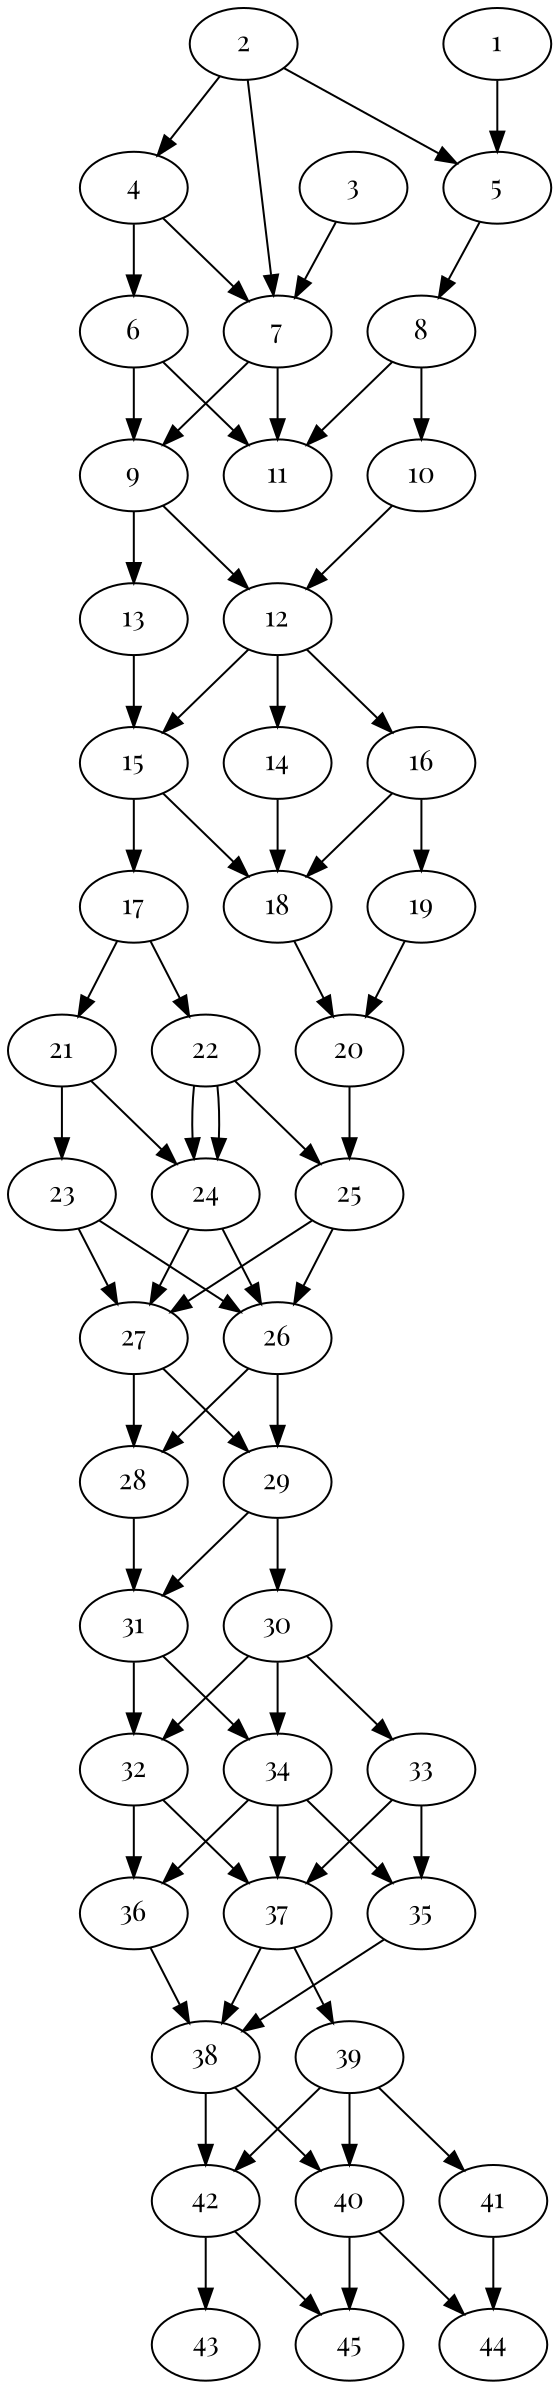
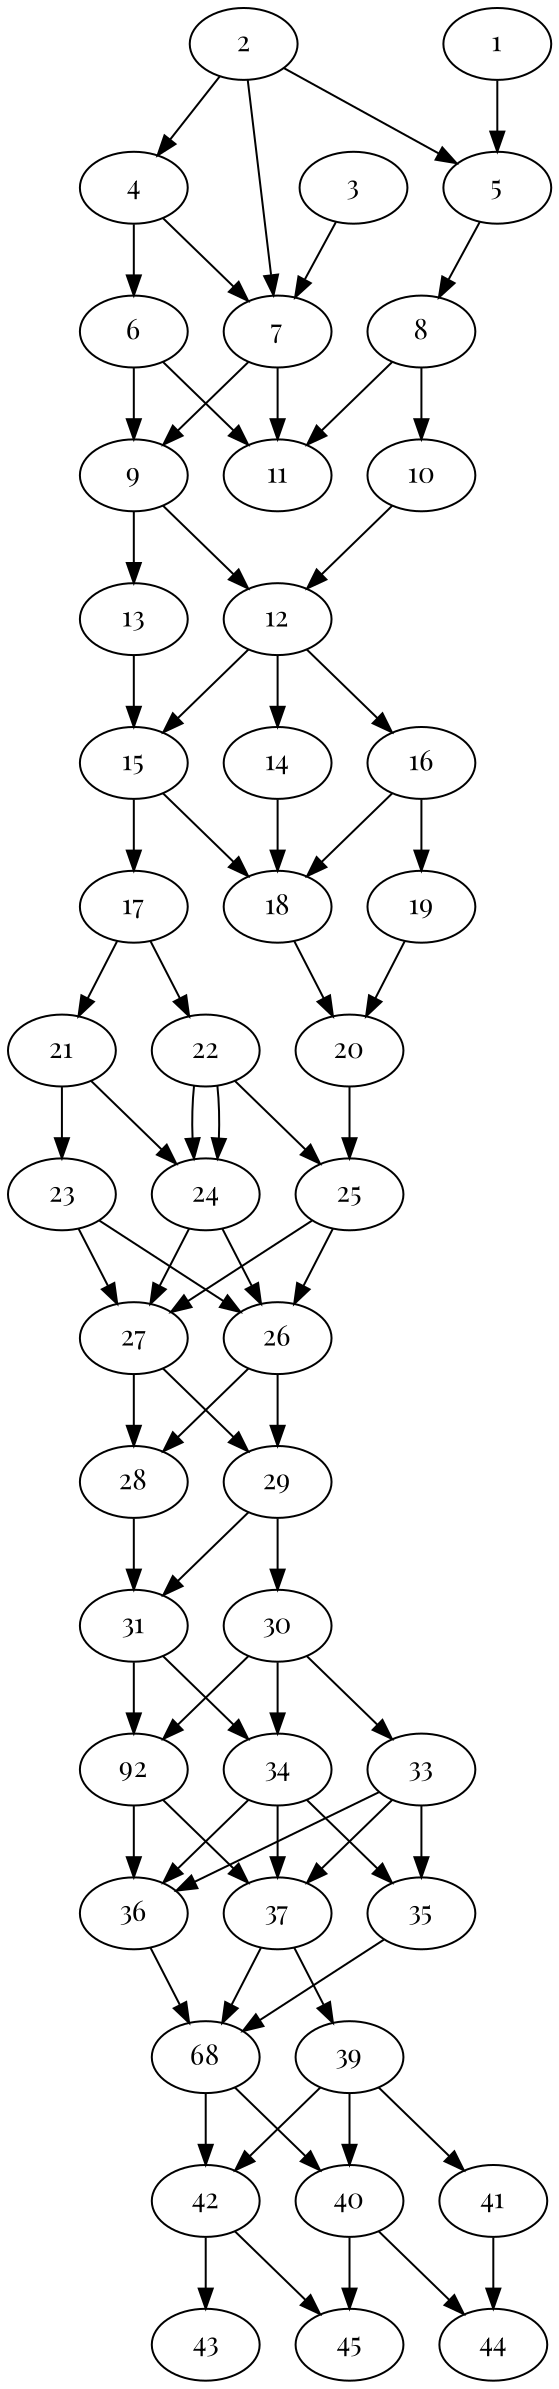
(134, 1770) -> (134, 1770)
none -> (292, 1835)
(206, 2057) -> (206, 2057)
